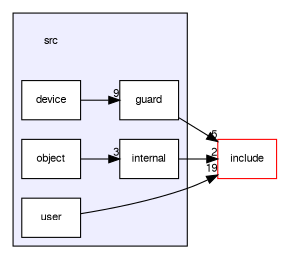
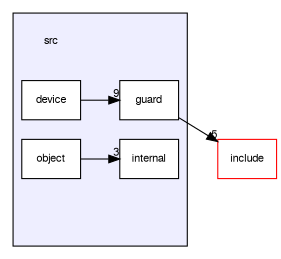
(194, 159) -> none
(51, 218) -> none
